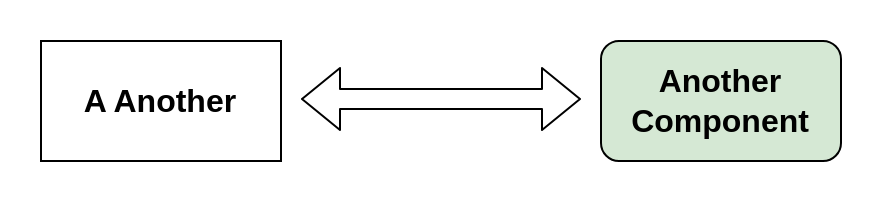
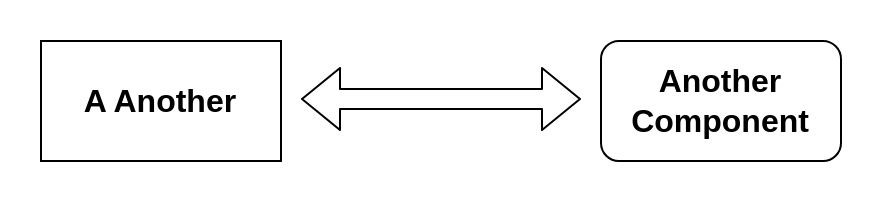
(721, 101) -> (721, 101)
